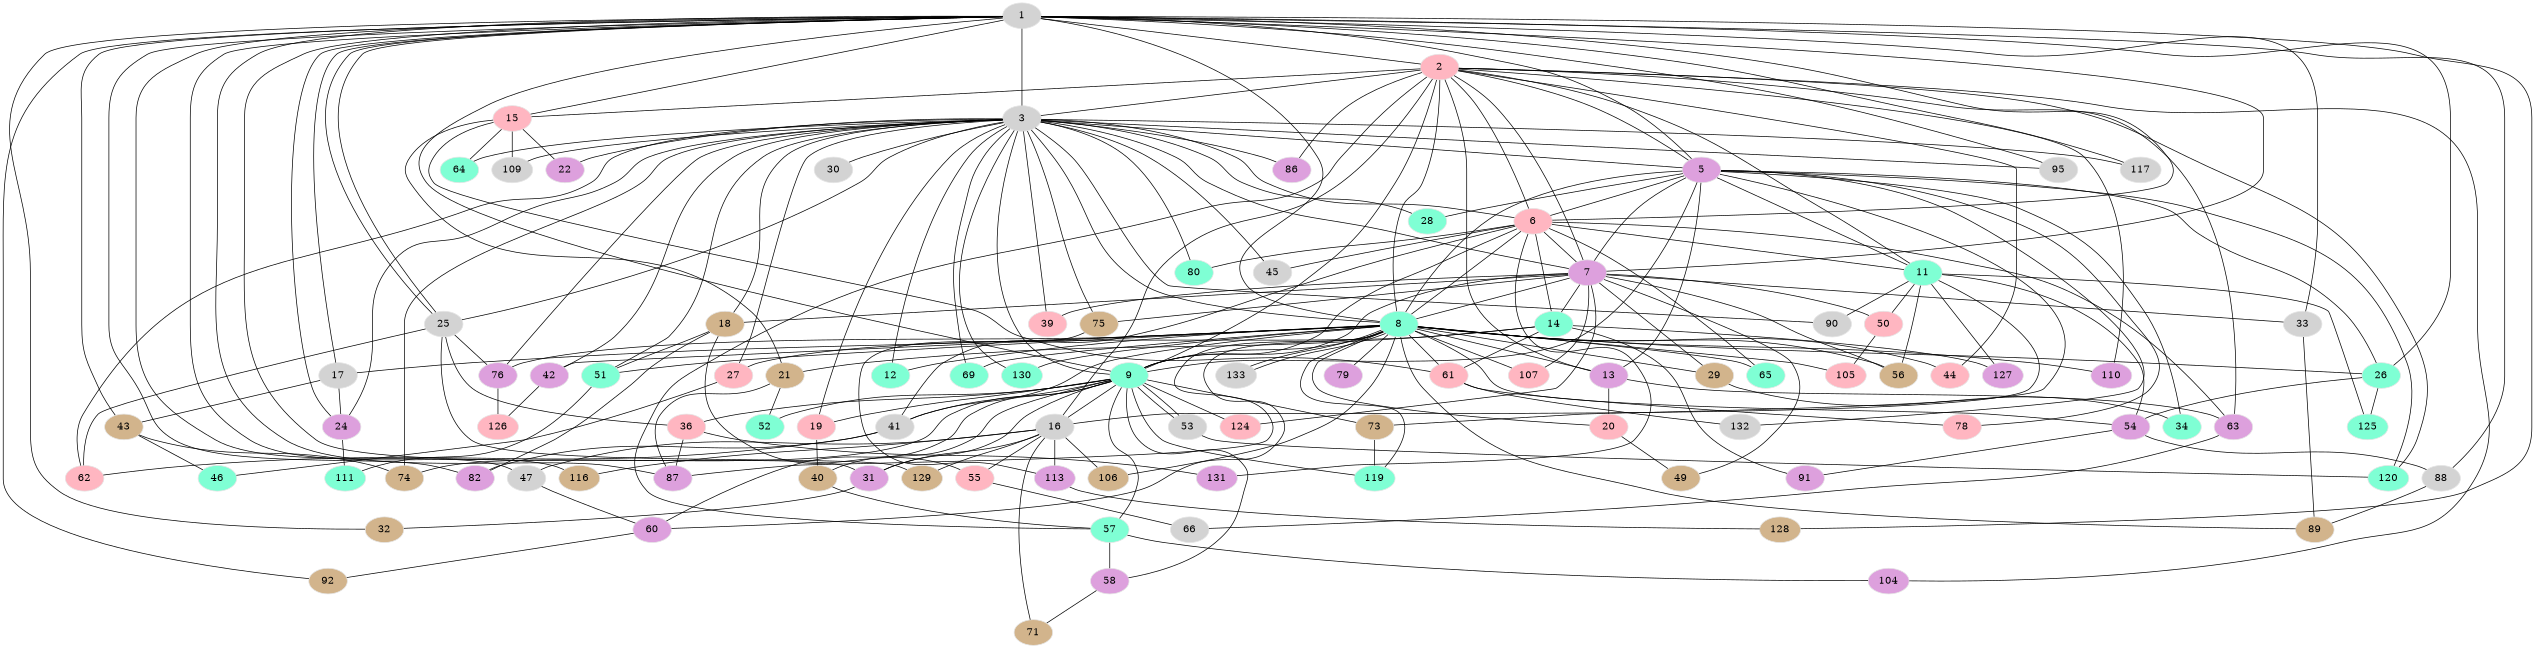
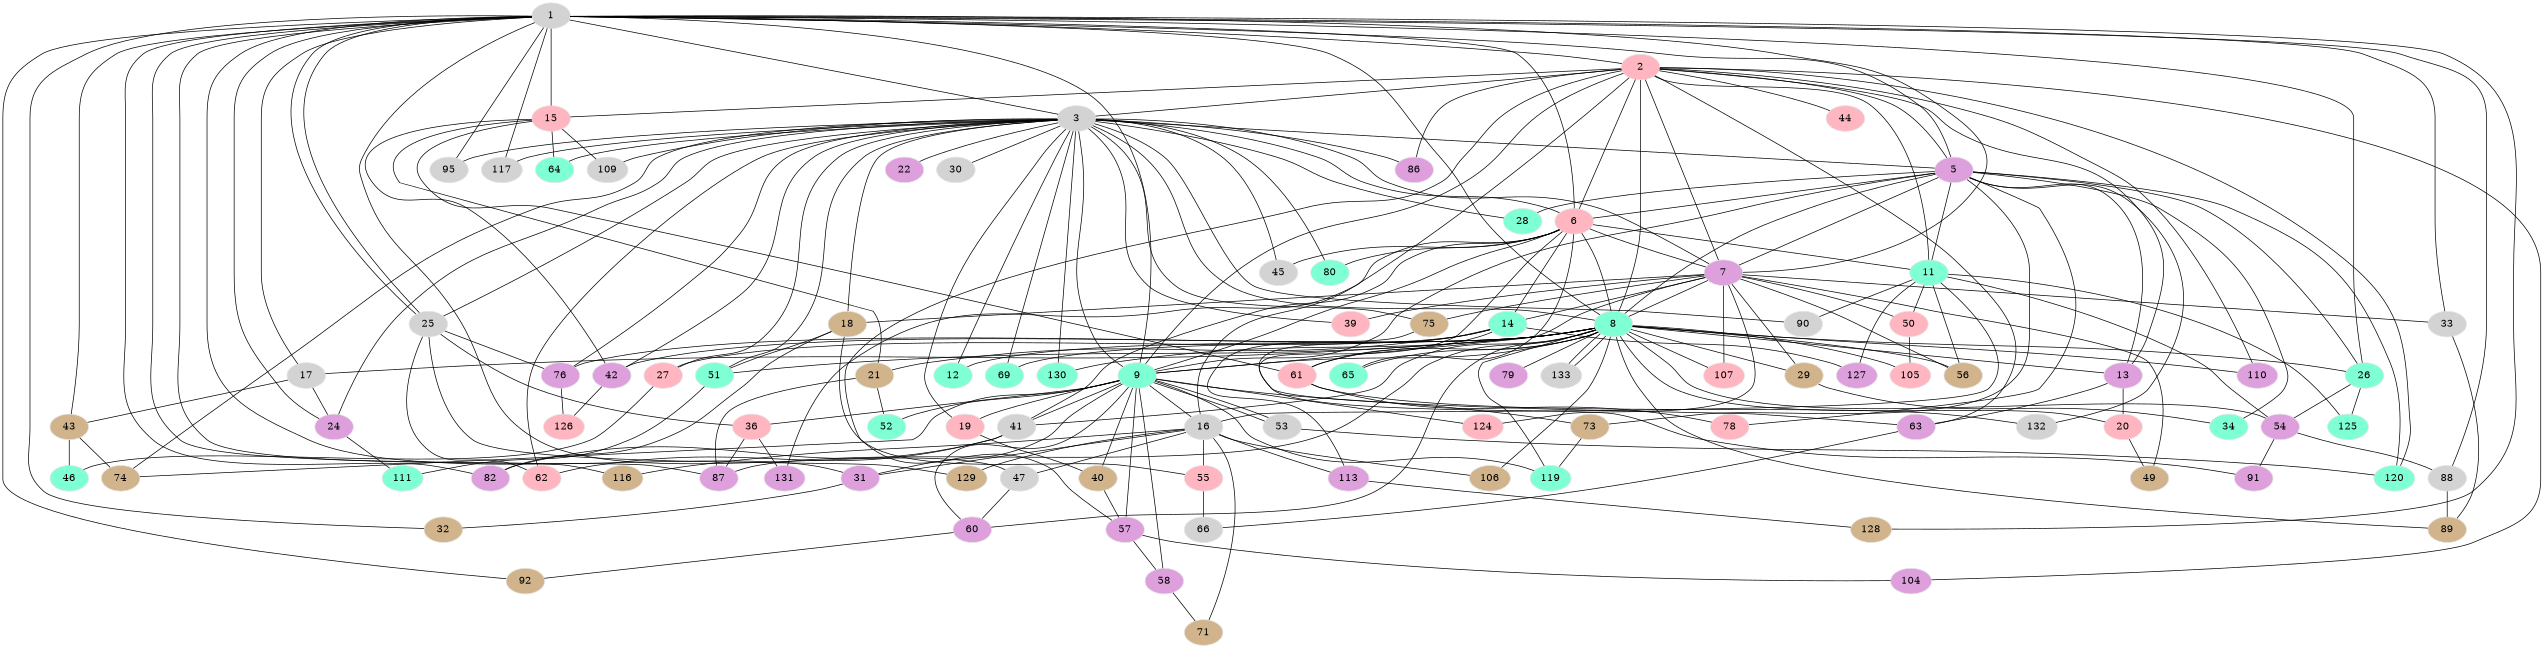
(537, 143) -> (422, 200)
(1678, 340) -> none
(1110, 530) -> (1125, 530)
